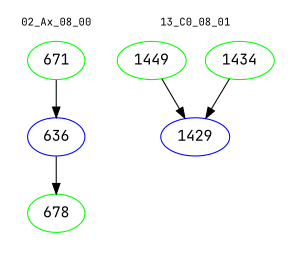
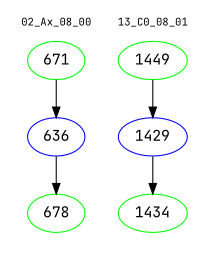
(220, 94) -> (153, 170)
